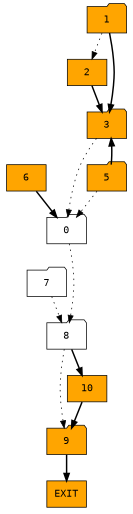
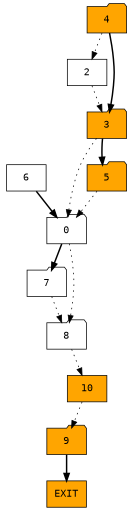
(107, 20) -> (107, 20)
(87, 72) -> (87, 72)
(96, 95) -> (96, 95)
(112, 155) -> (102, 148)
(26, 178) -> (26, 178)
none -> (58, 254)
(75, 359) -> (75, 359)
(60, 385) -> none
(78, 412) -> (78, 412)
